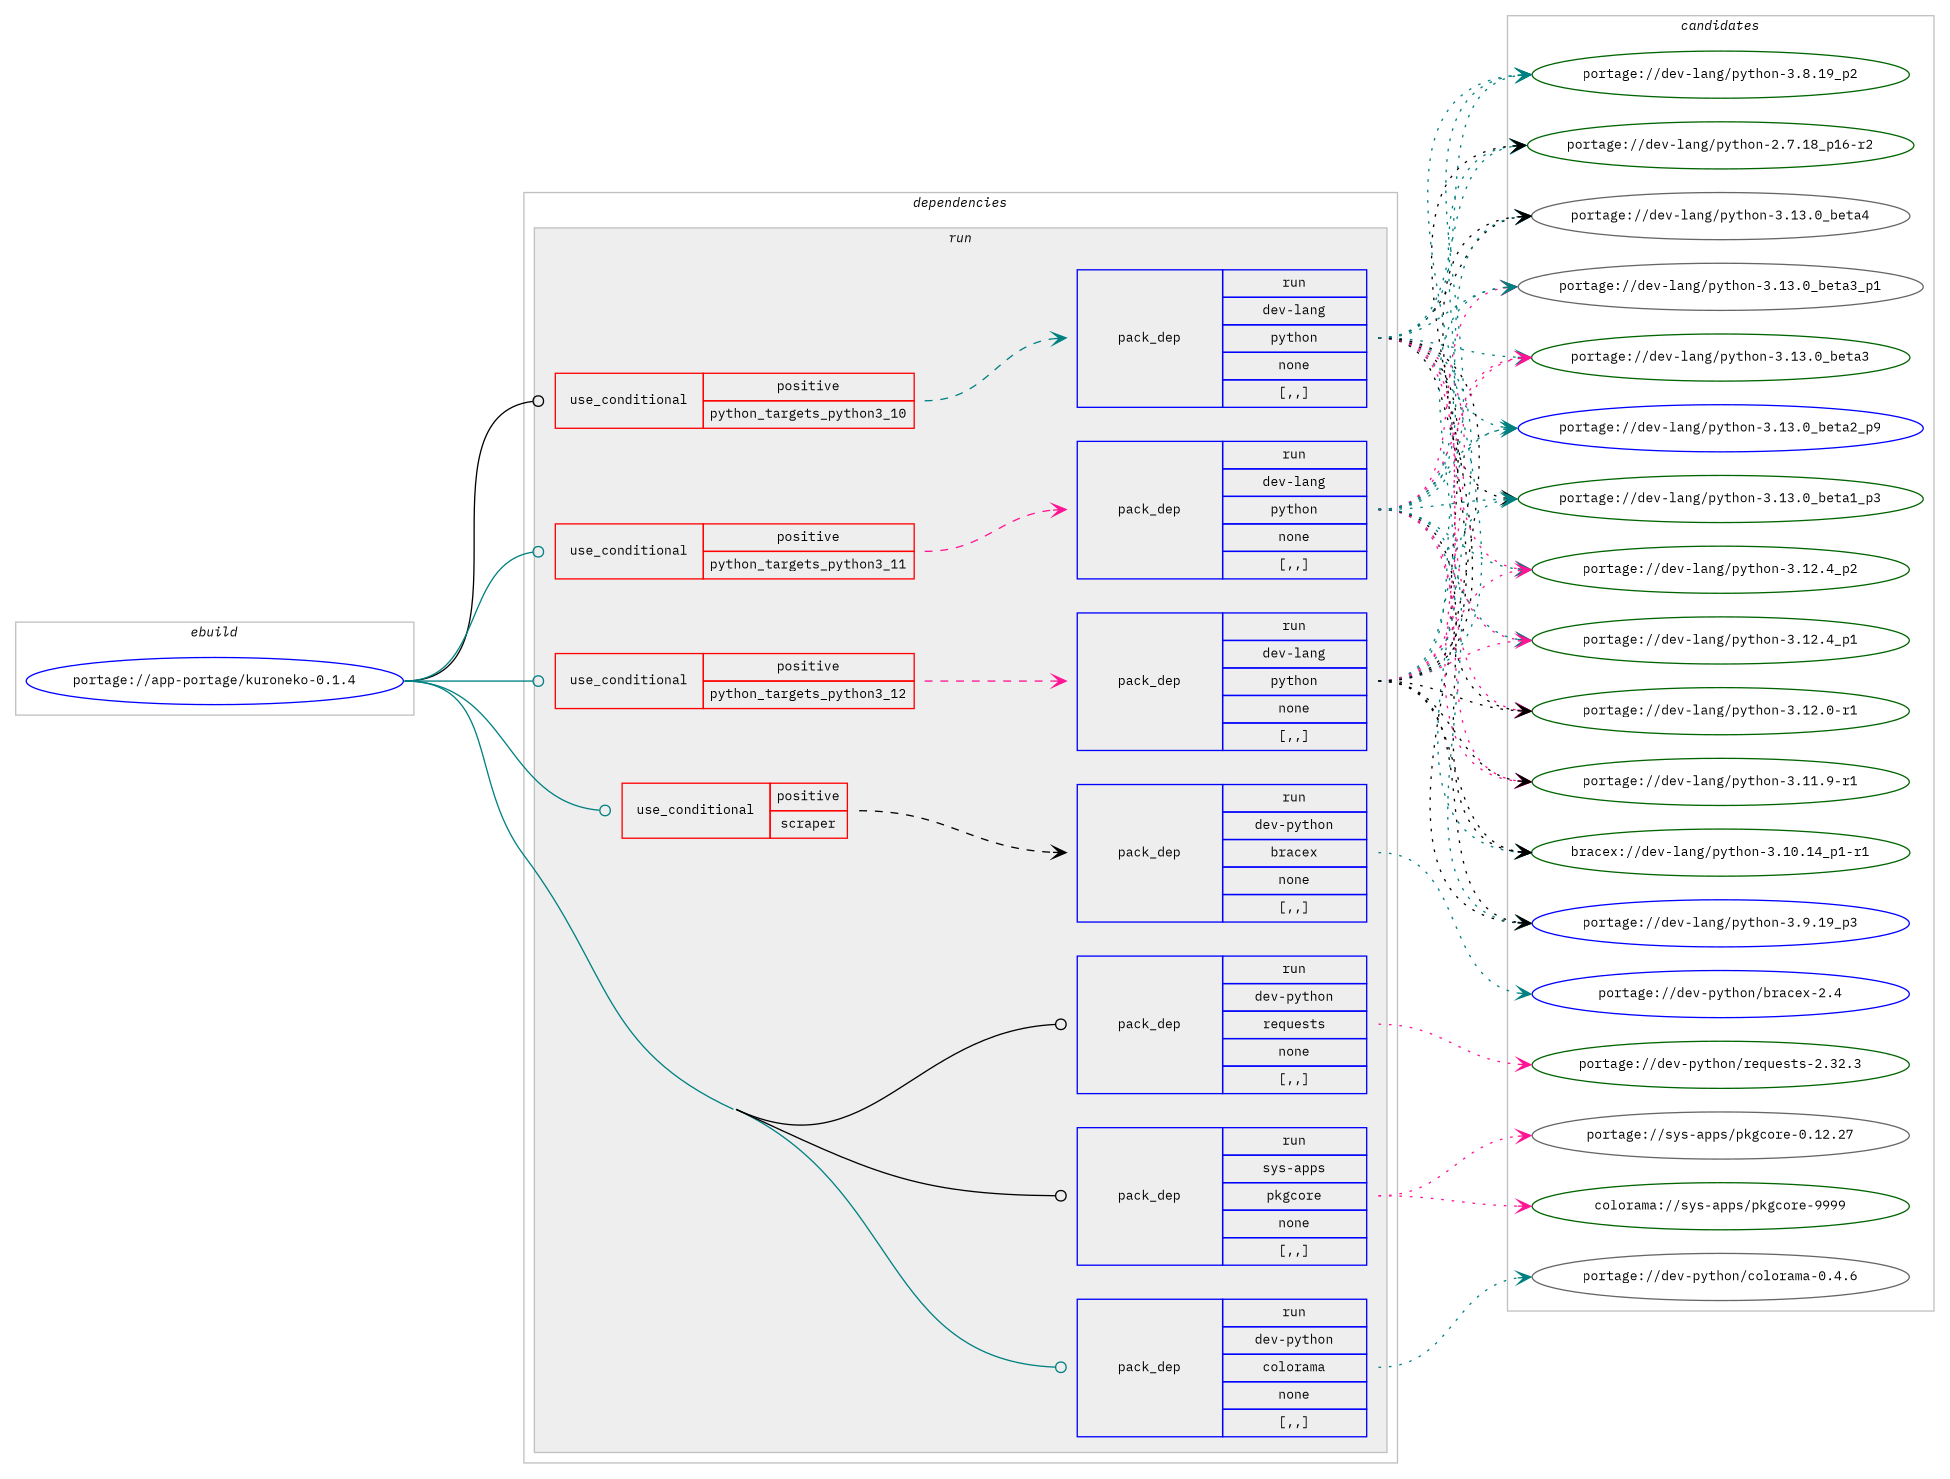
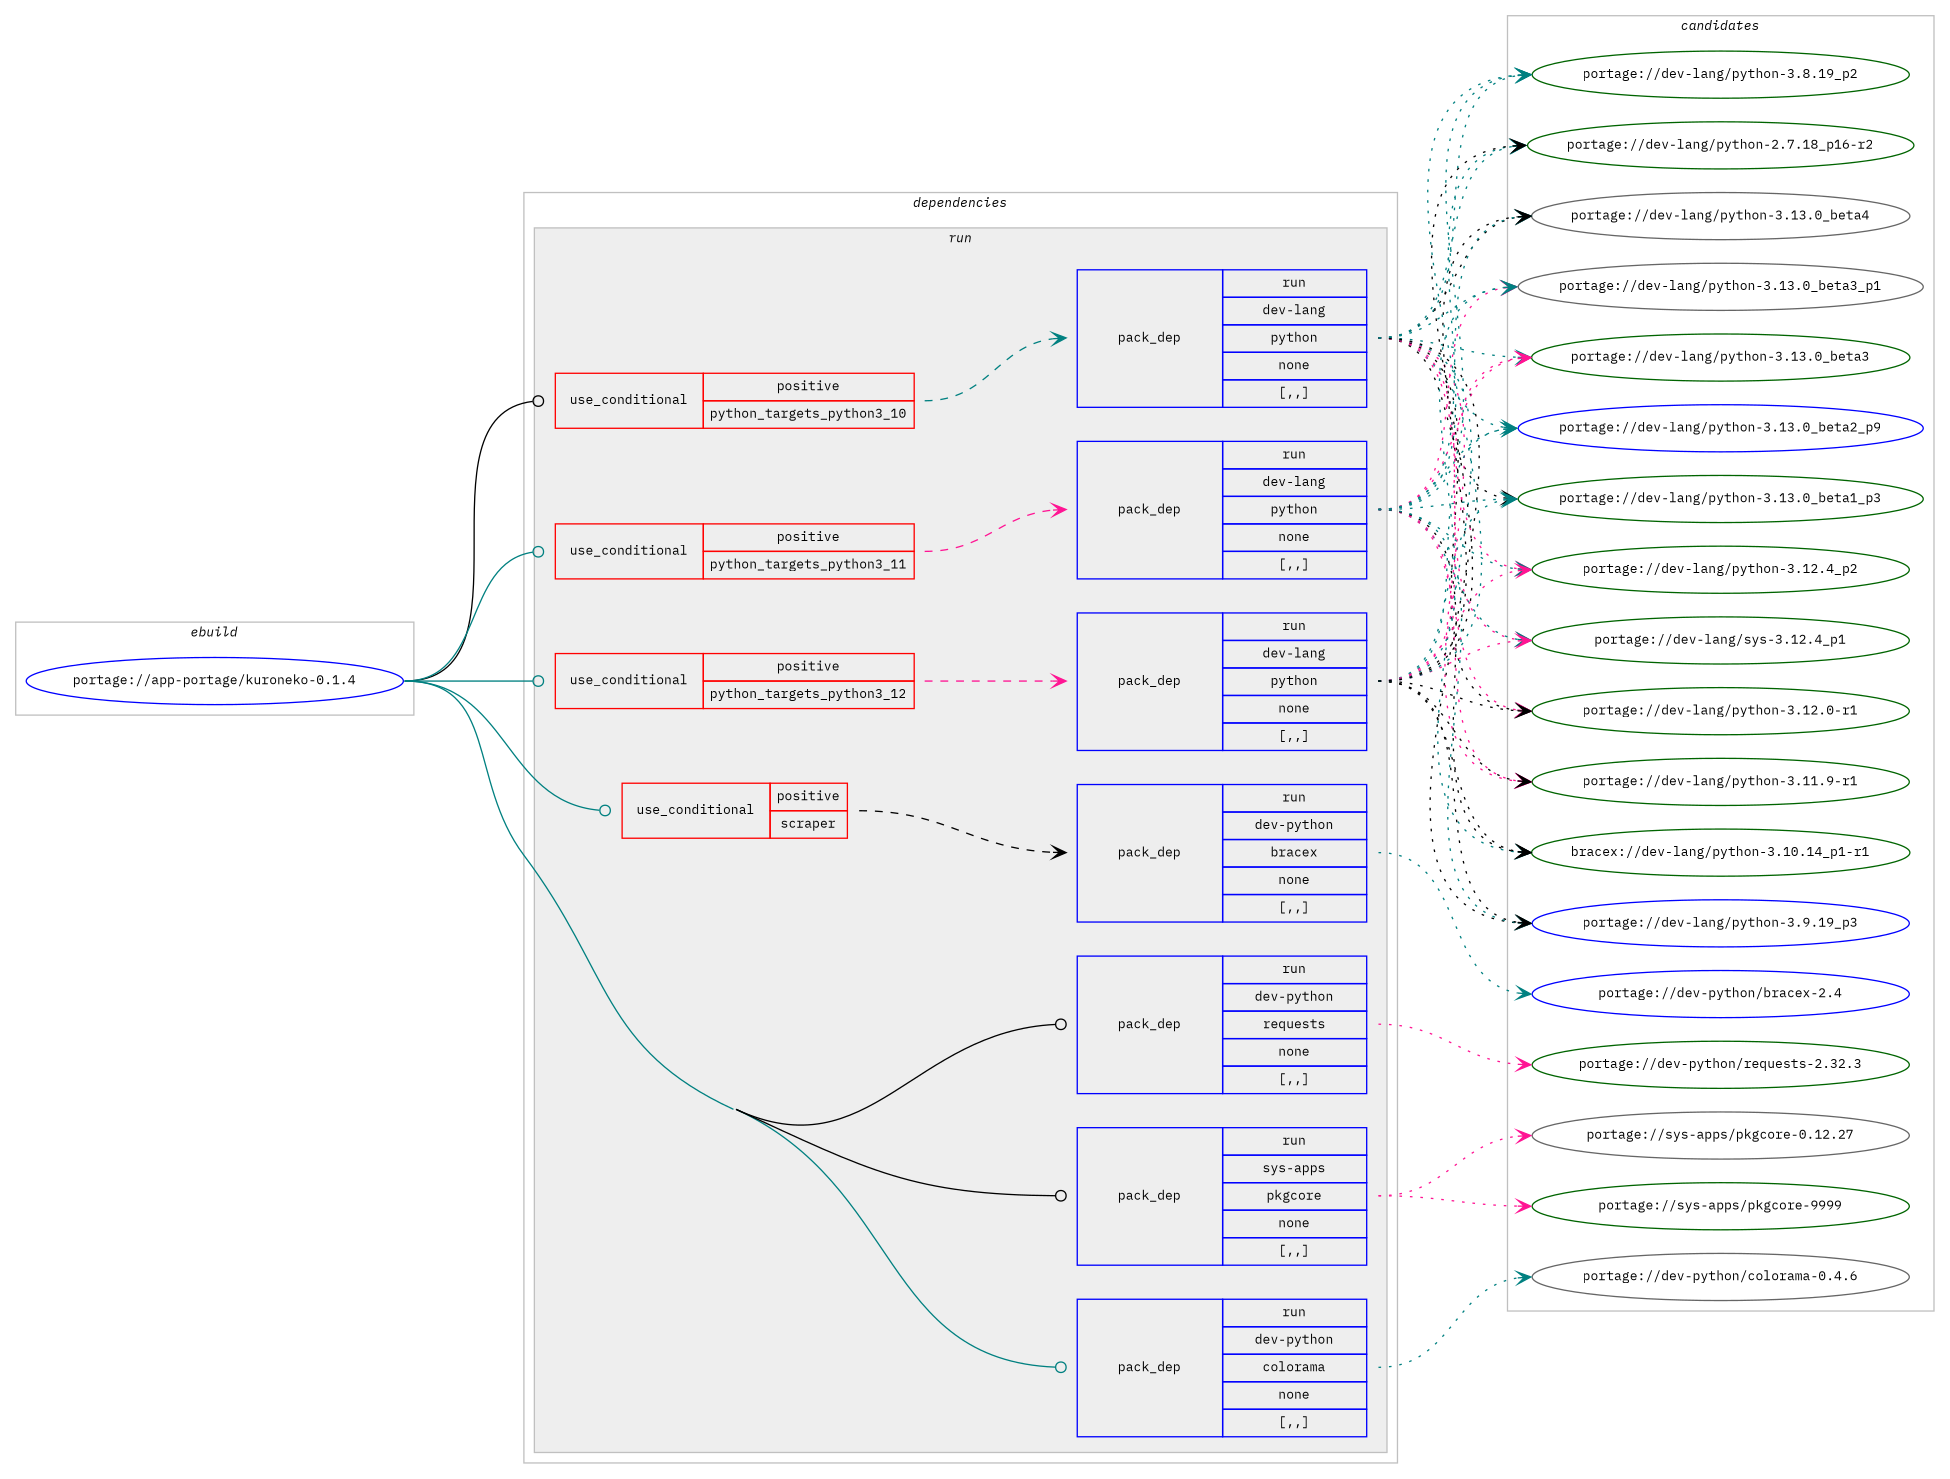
(1721, 640) -> (1721, 640)
(1721, 1206) -> (1721, 1206)
